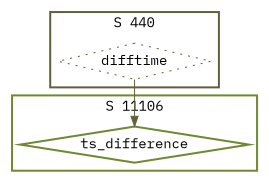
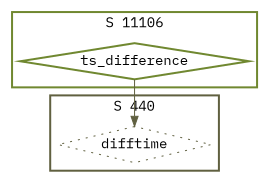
(135, 102) -> (135, 102)
